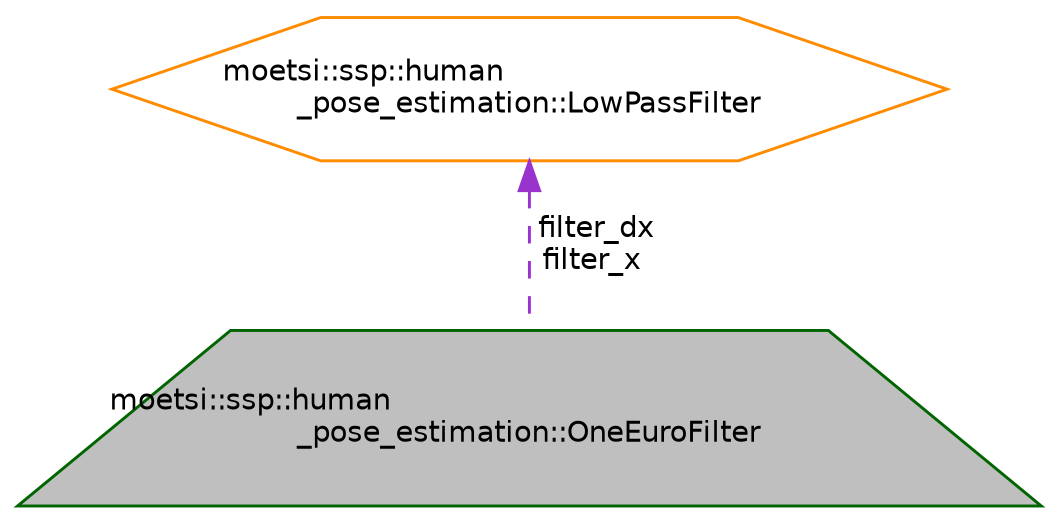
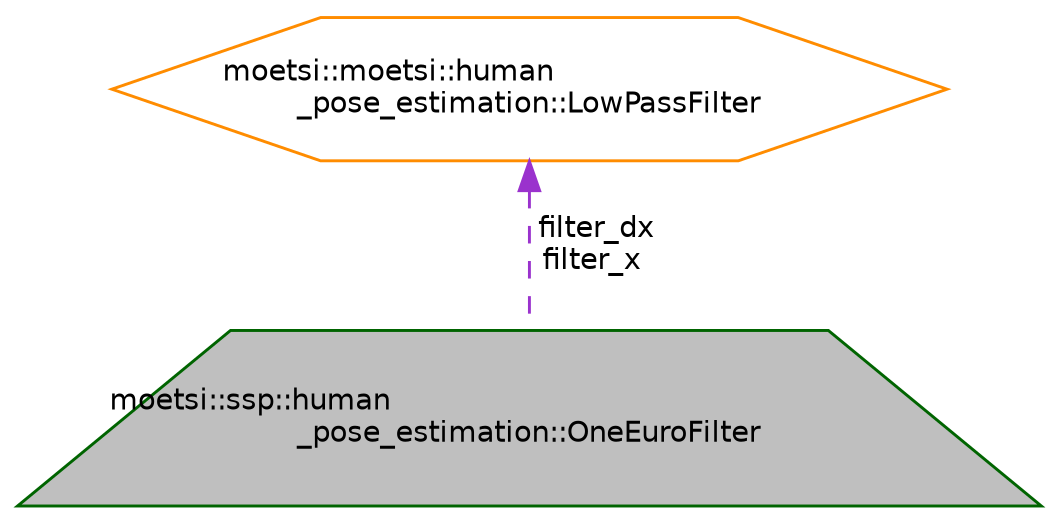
(529, 89) -> (529, 89)
